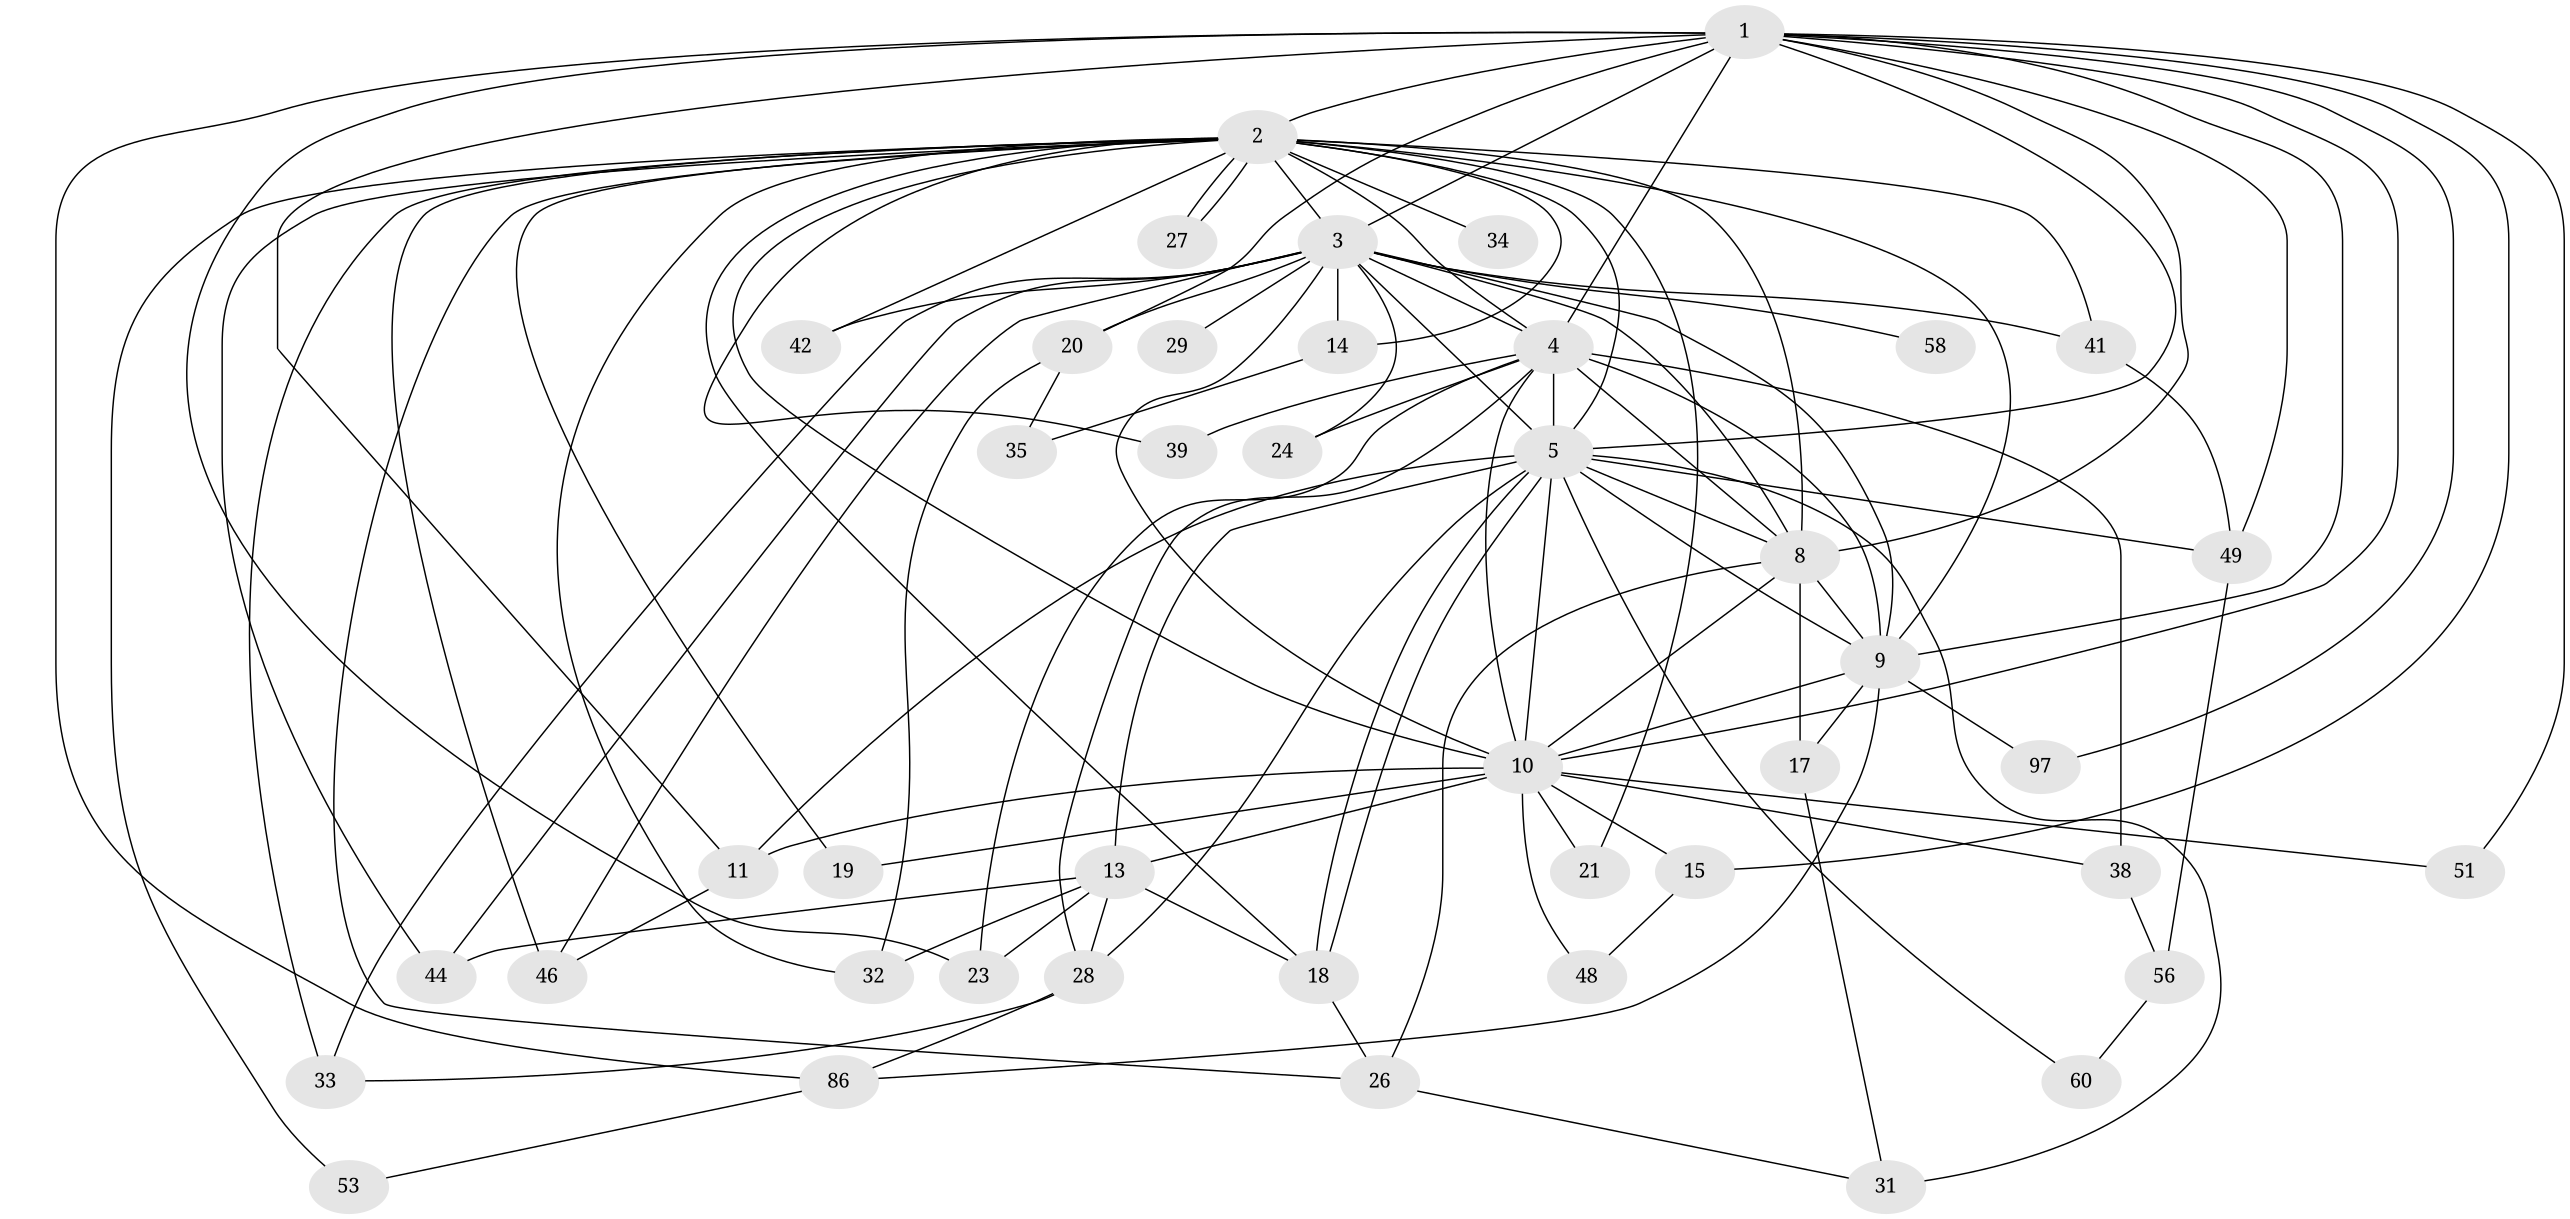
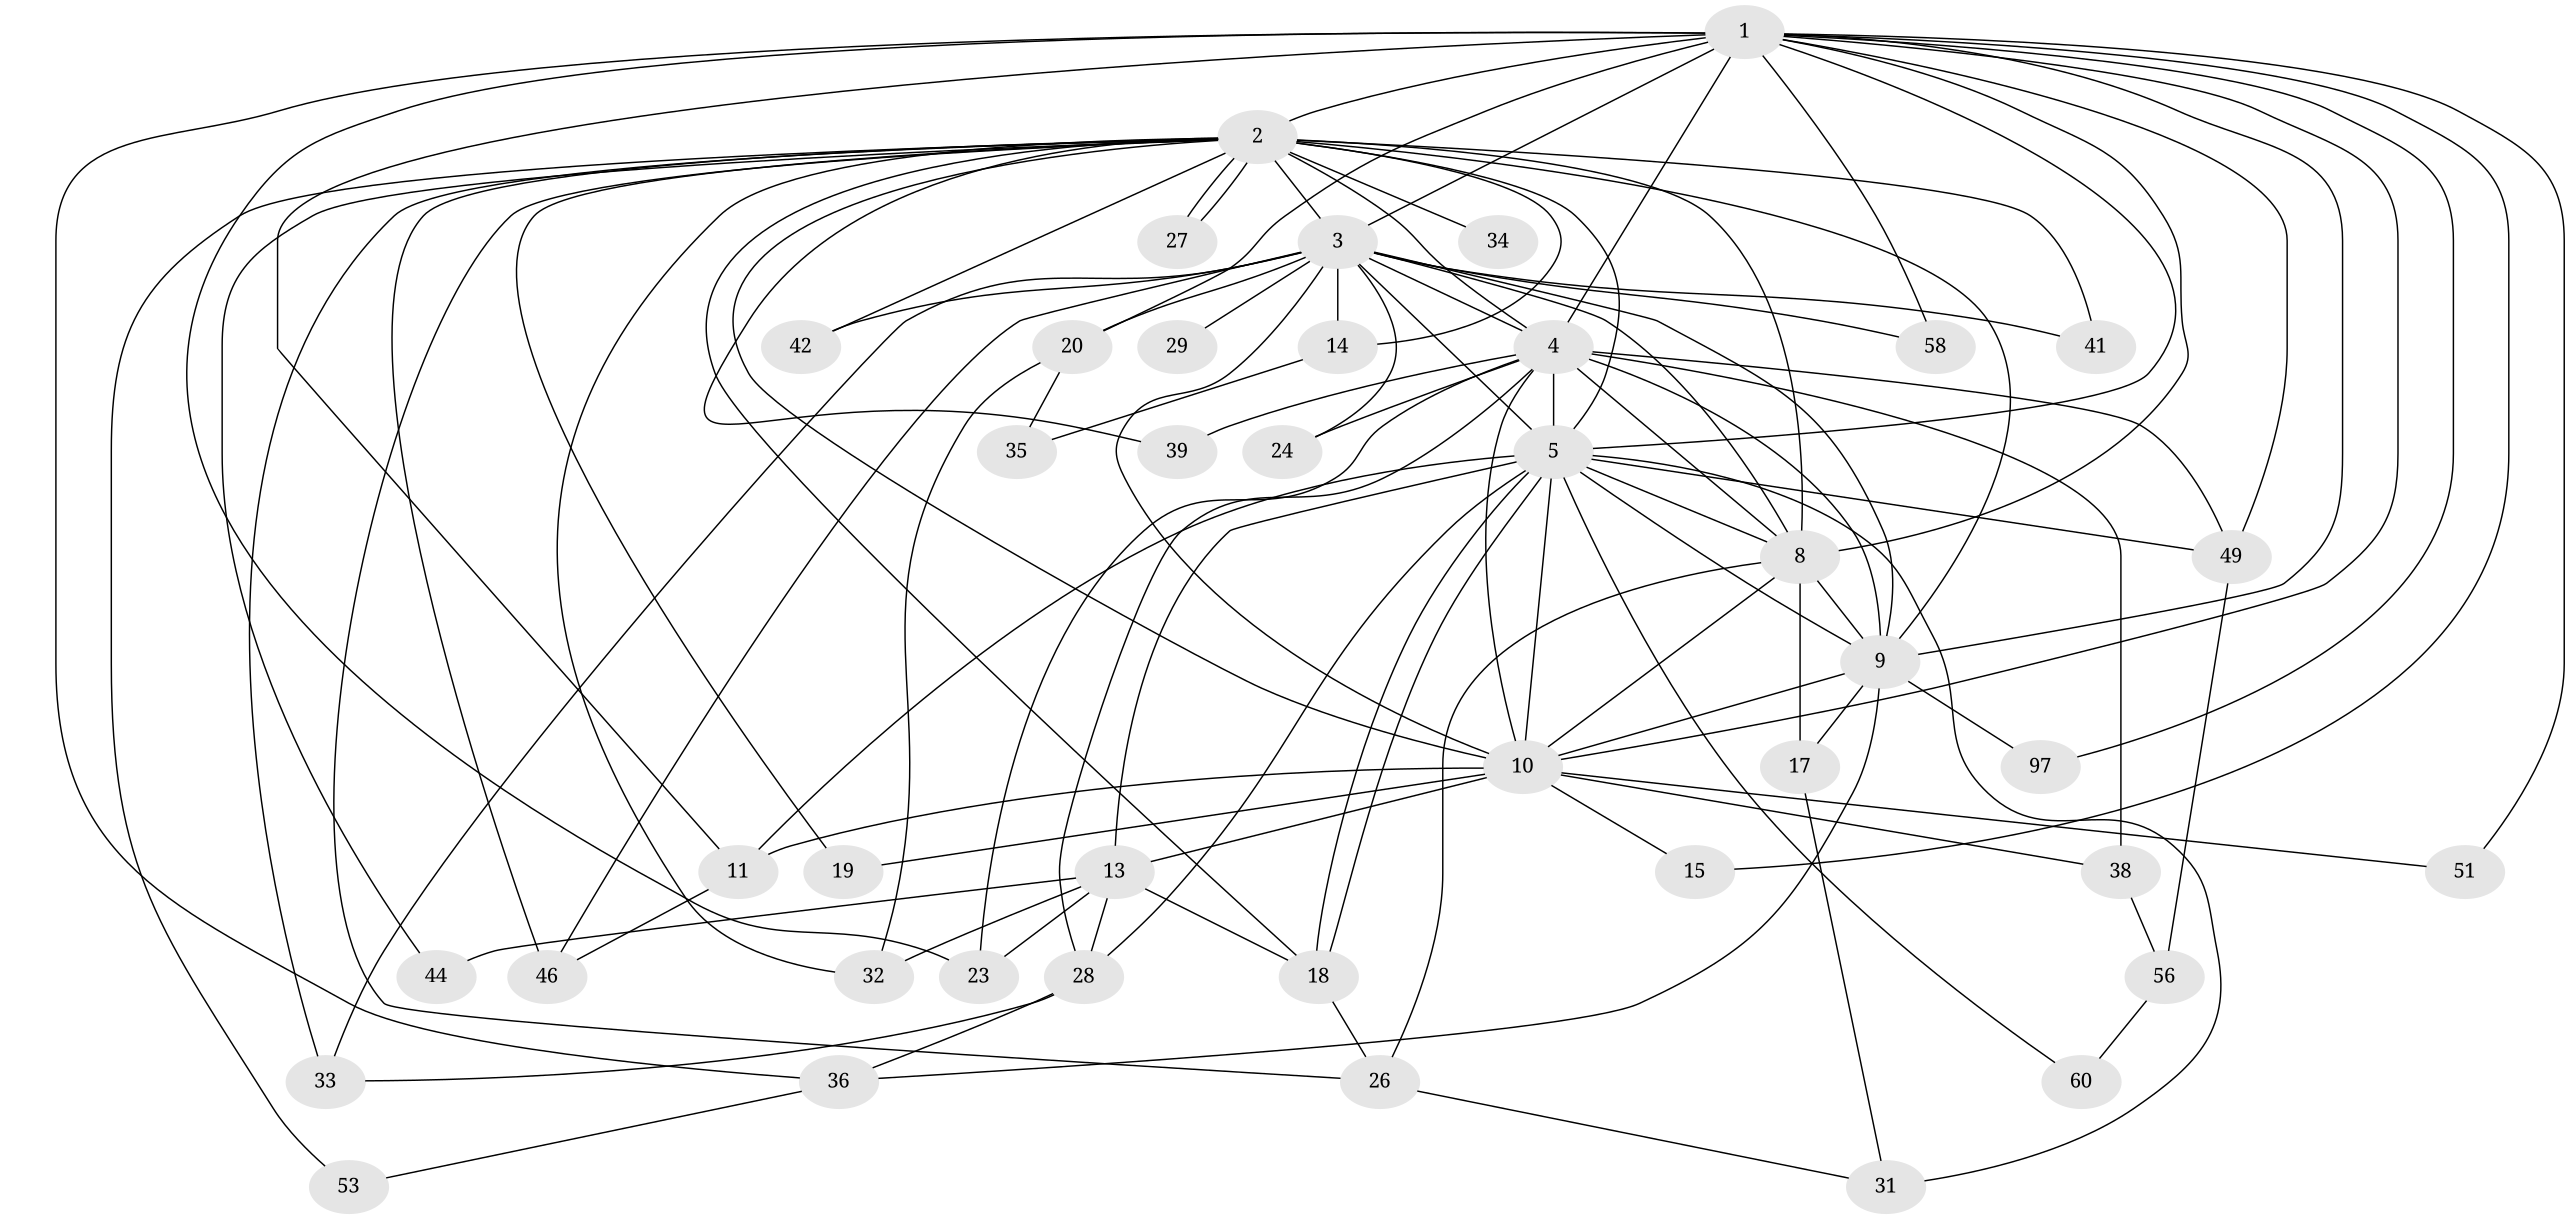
none -> (1846, 169)
(2201, 433) -> (1935, 387)
(828, 471) -> none
(1590, 872) -> none
(1587, 977) -> none
(839, 1082) -> (839, 1082)
